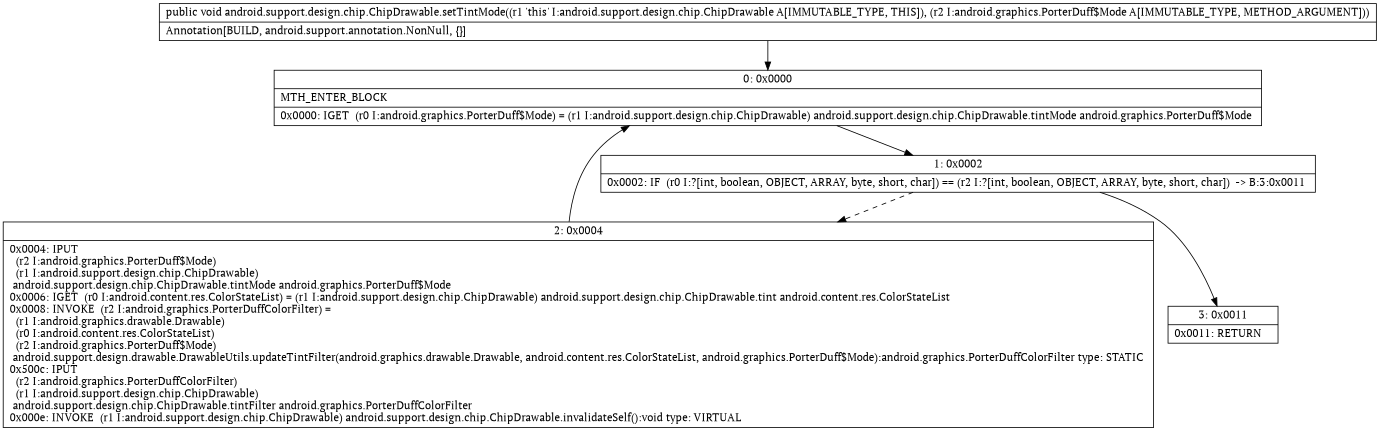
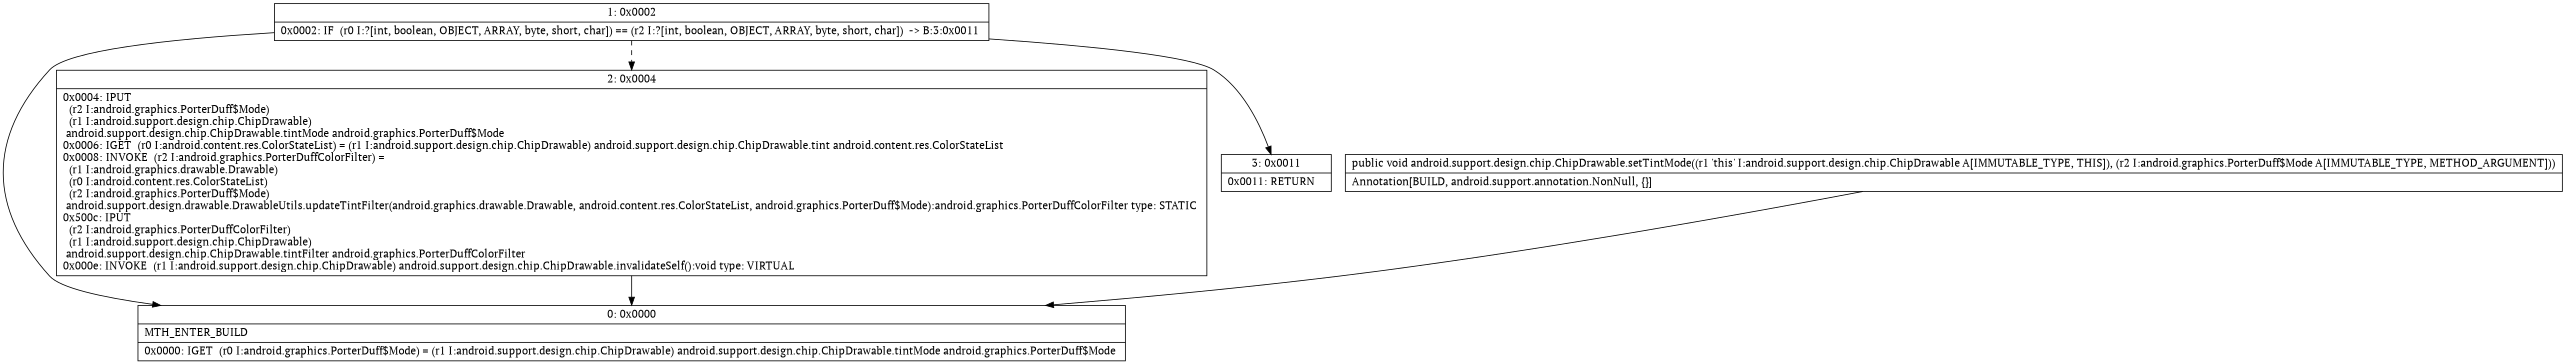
(334, 98) -> (197, 333)
(871, 139) -> (18, 115)
